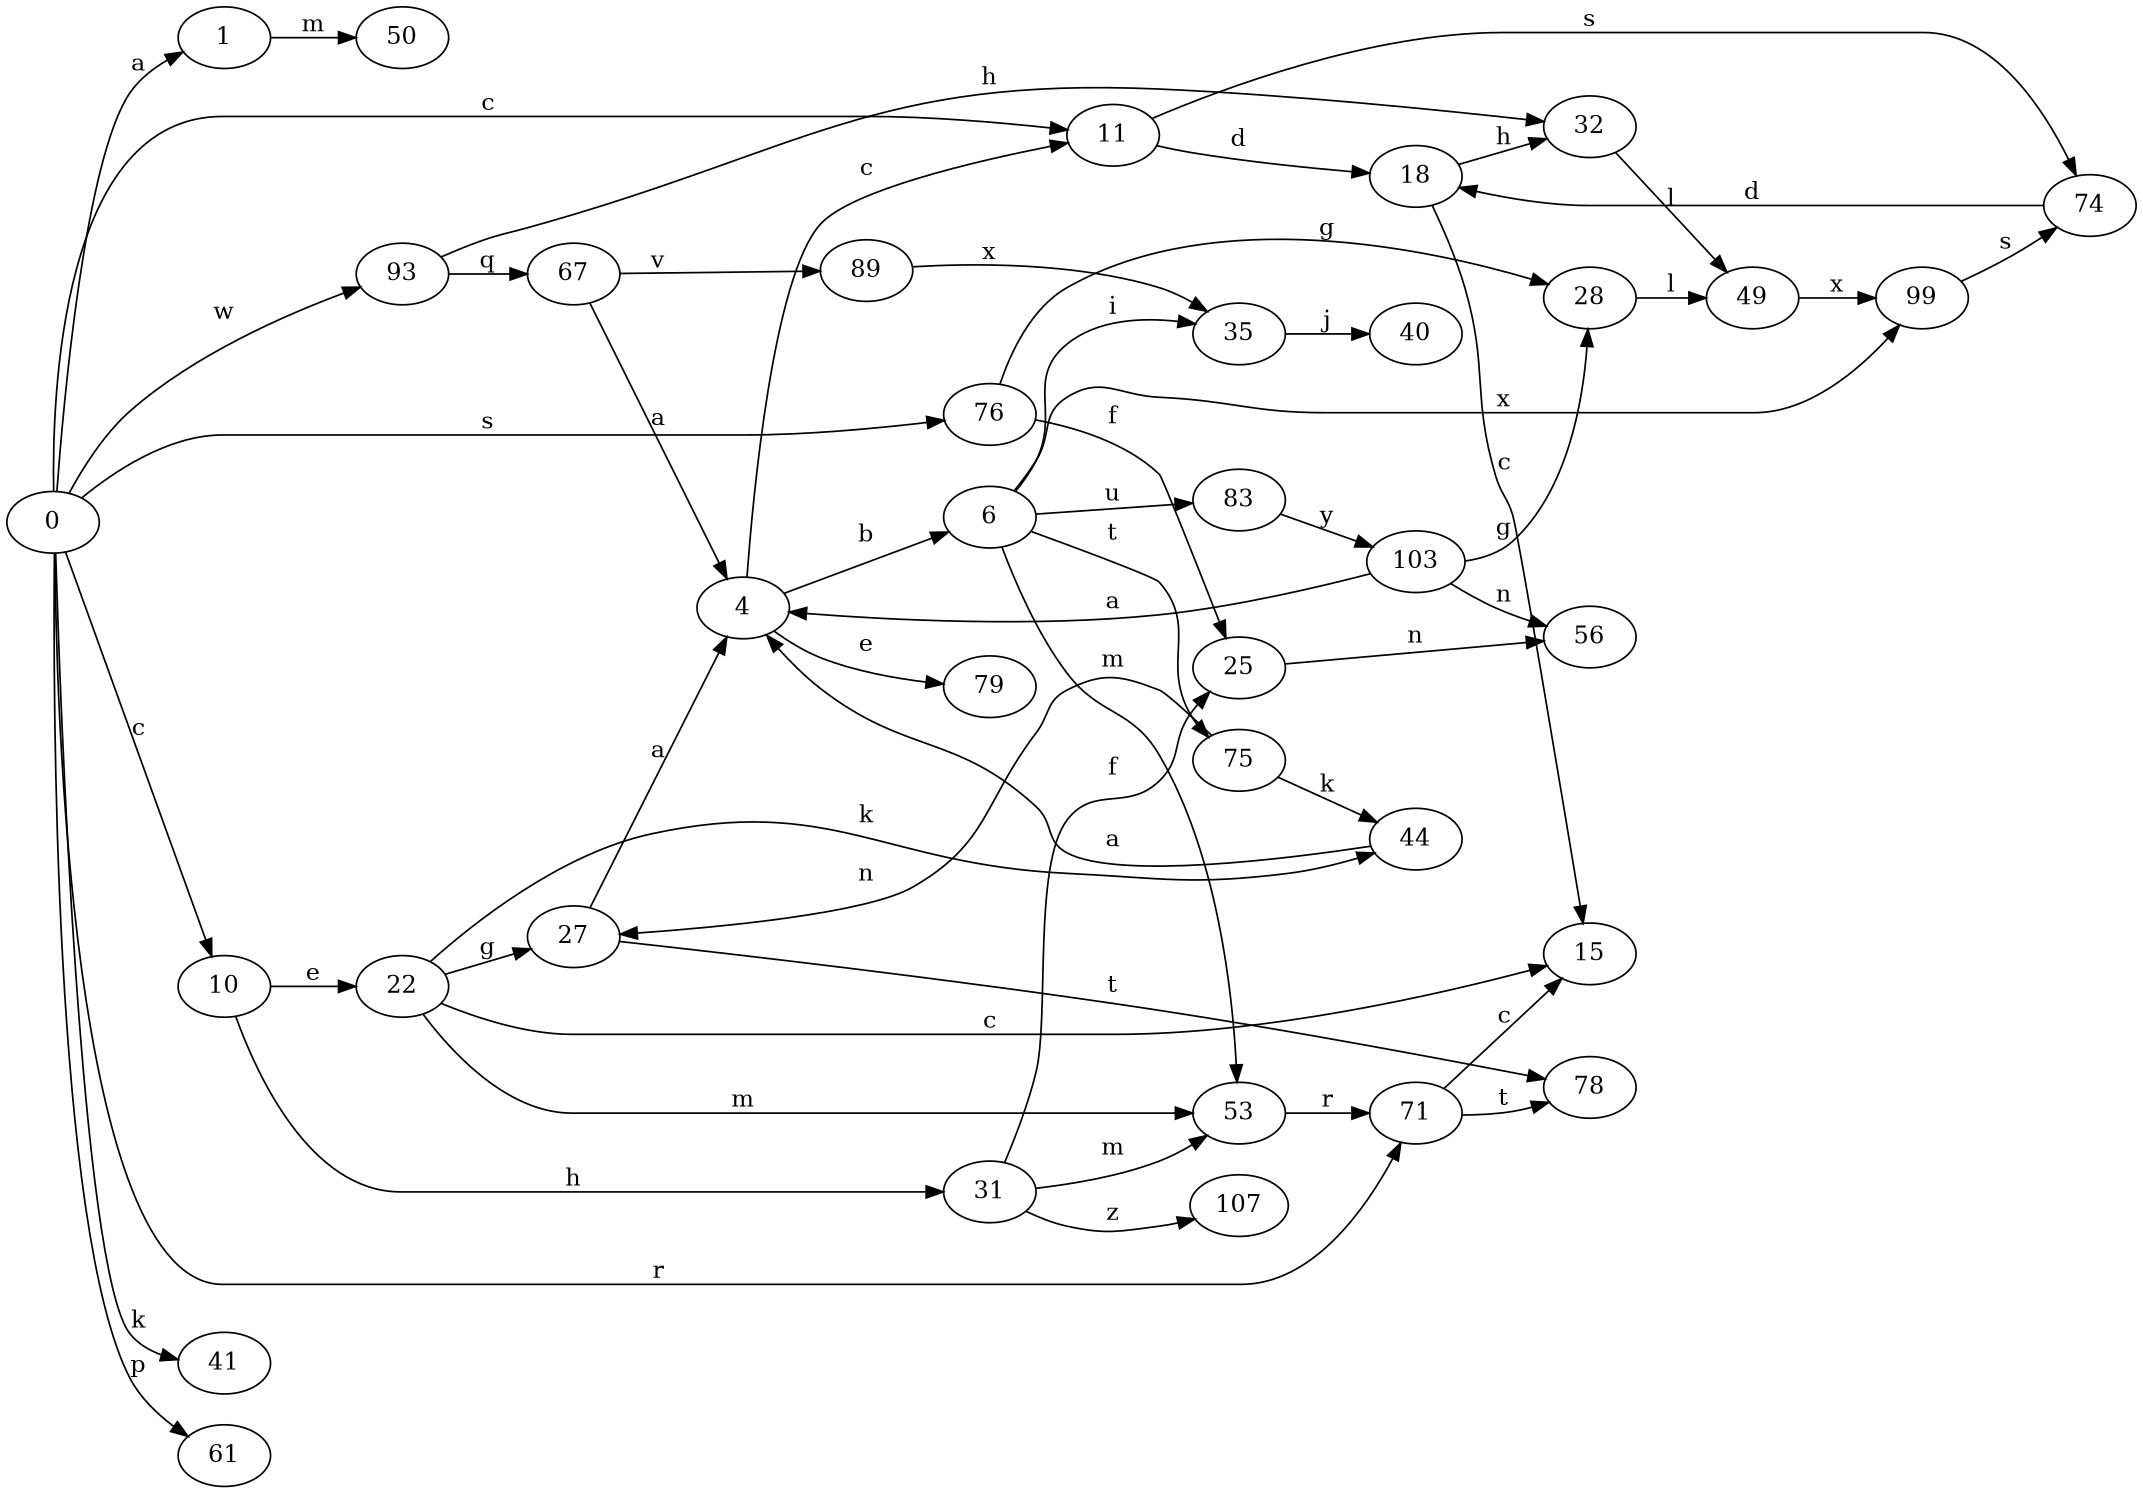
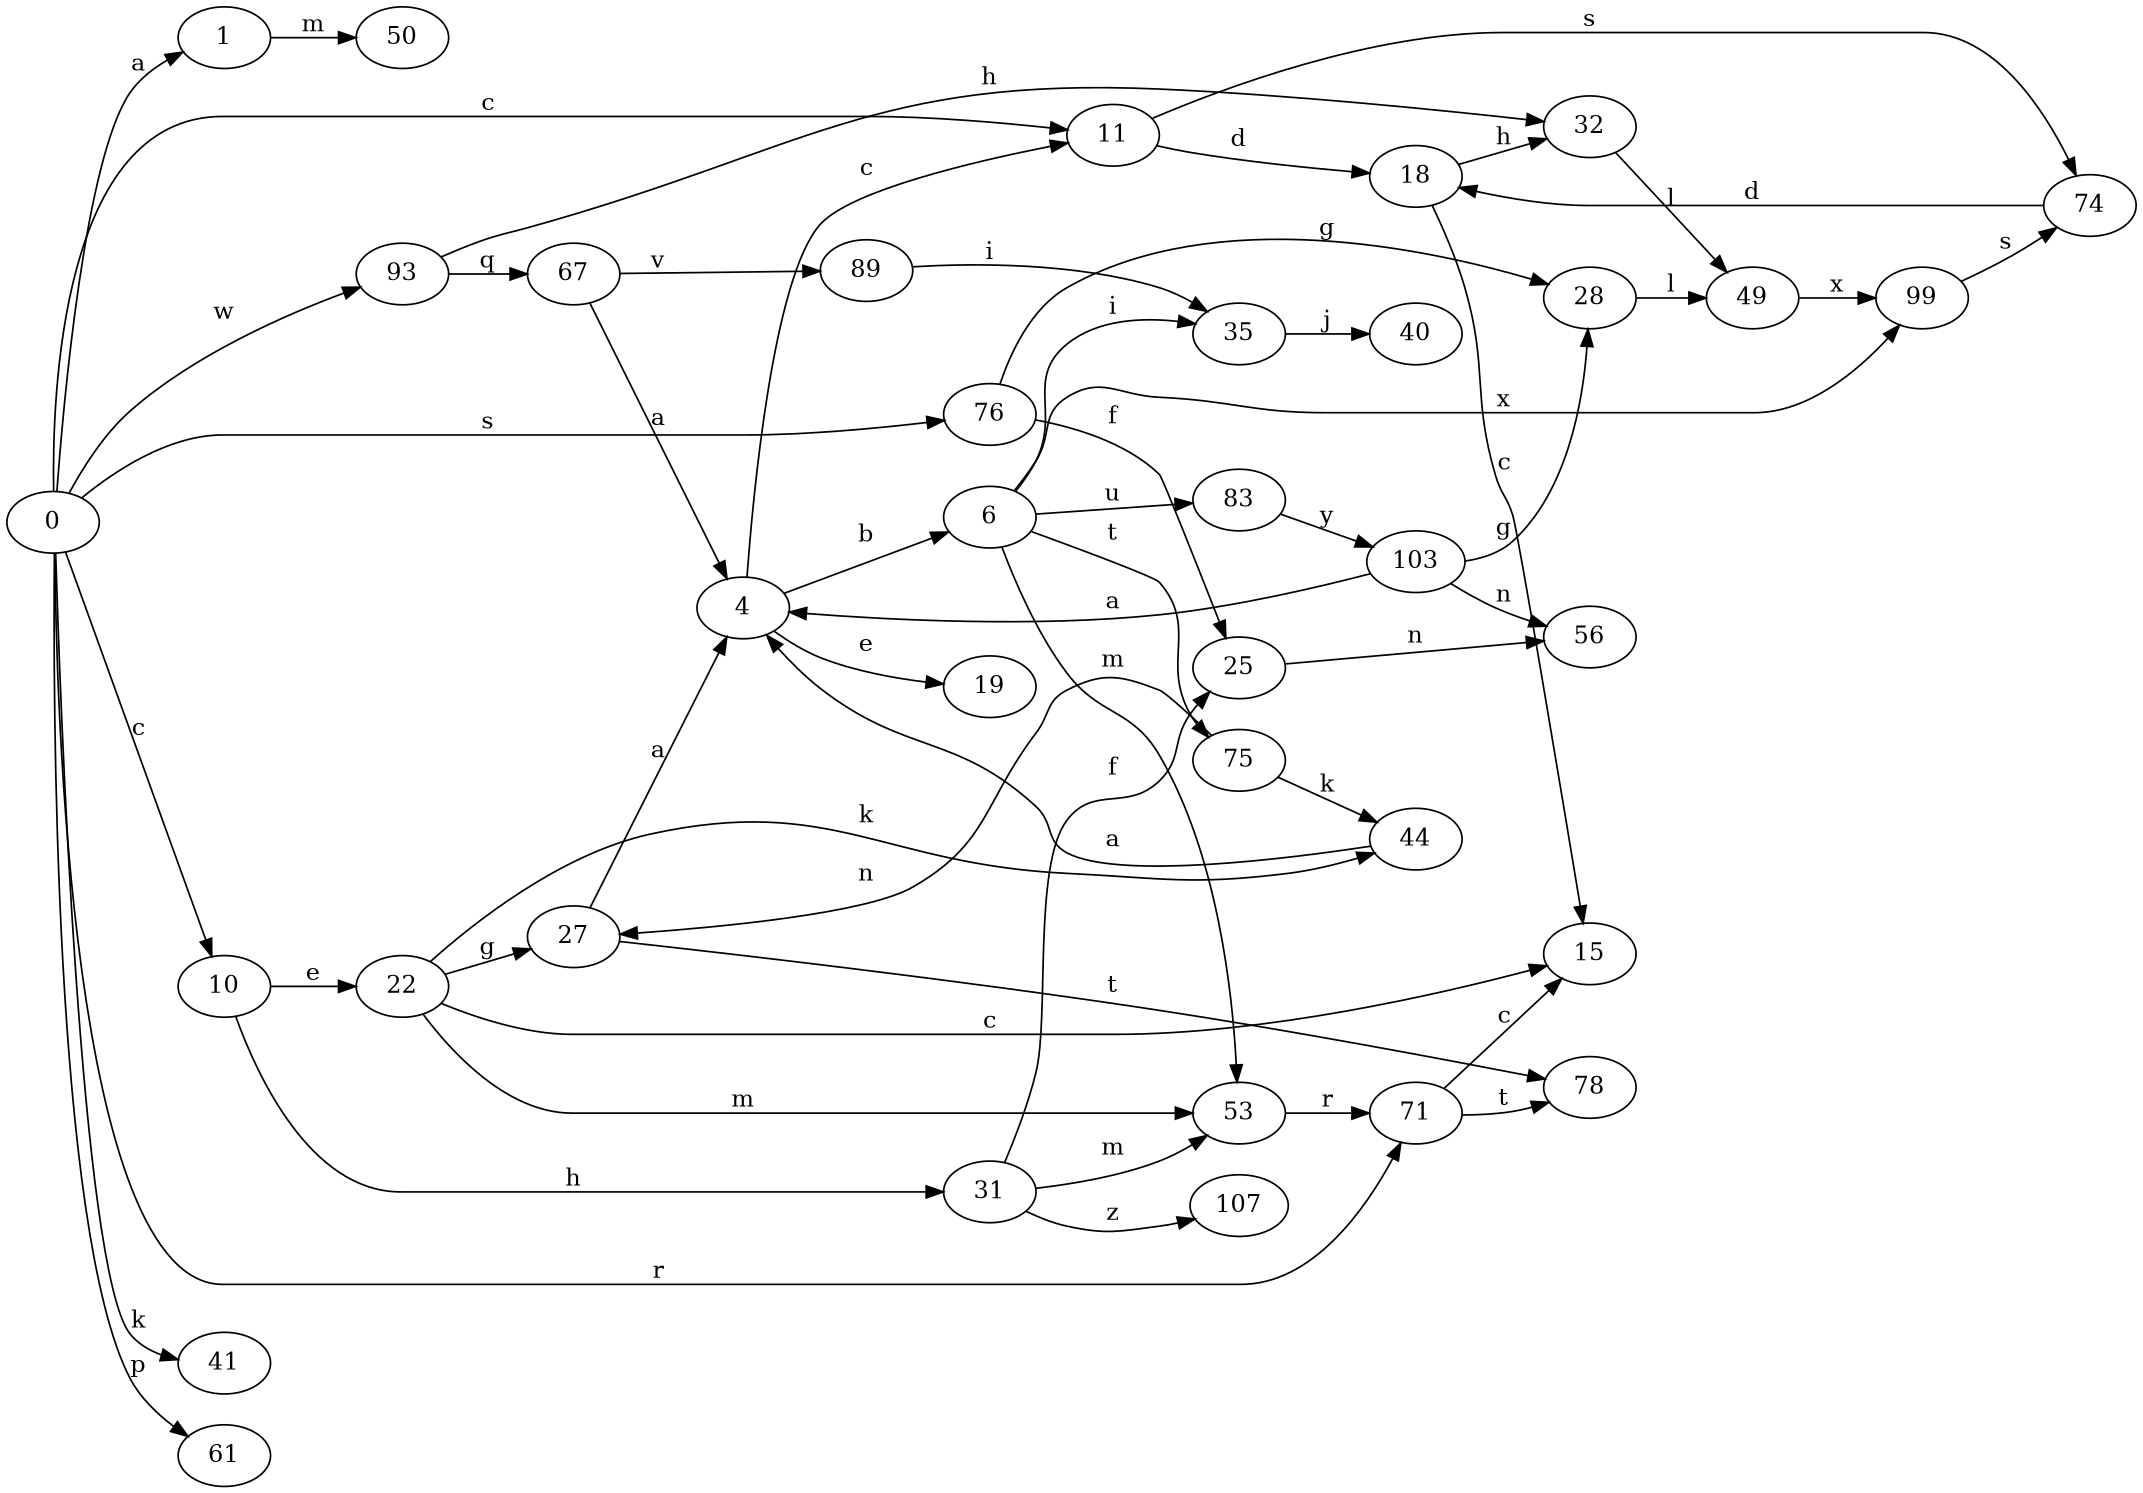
(990, 253) -> (990, 253)
(990, 687) -> (990, 687)
